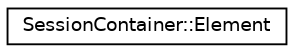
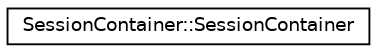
(147, 26) -> (188, 26)
